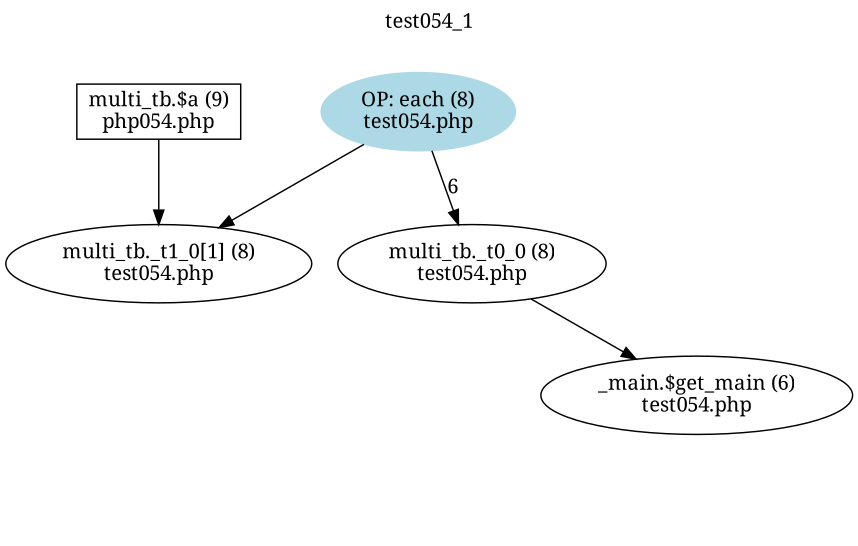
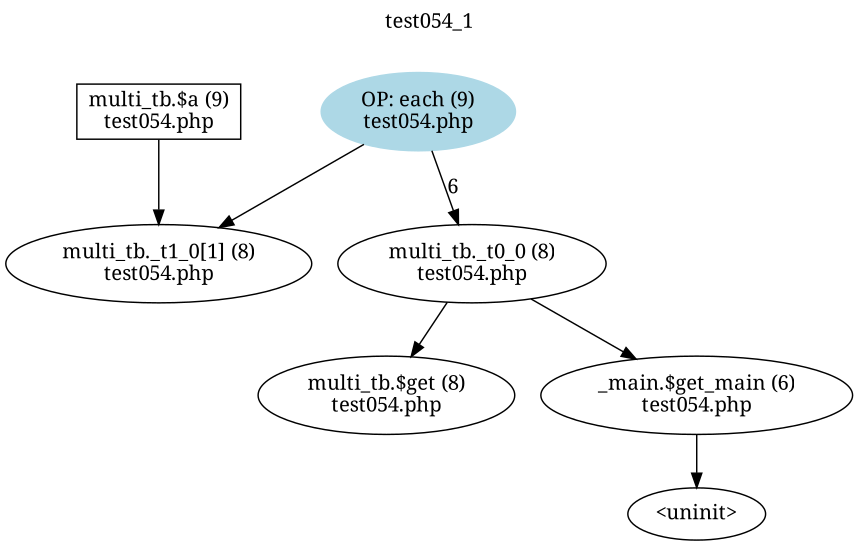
(159, 112) -> (159, 112)
(418, 112) -> (418, 112)
none -> (386, 395)
none -> (697, 514)
